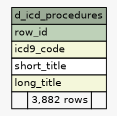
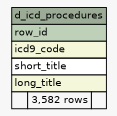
(60, 100) -> (60, 100)
